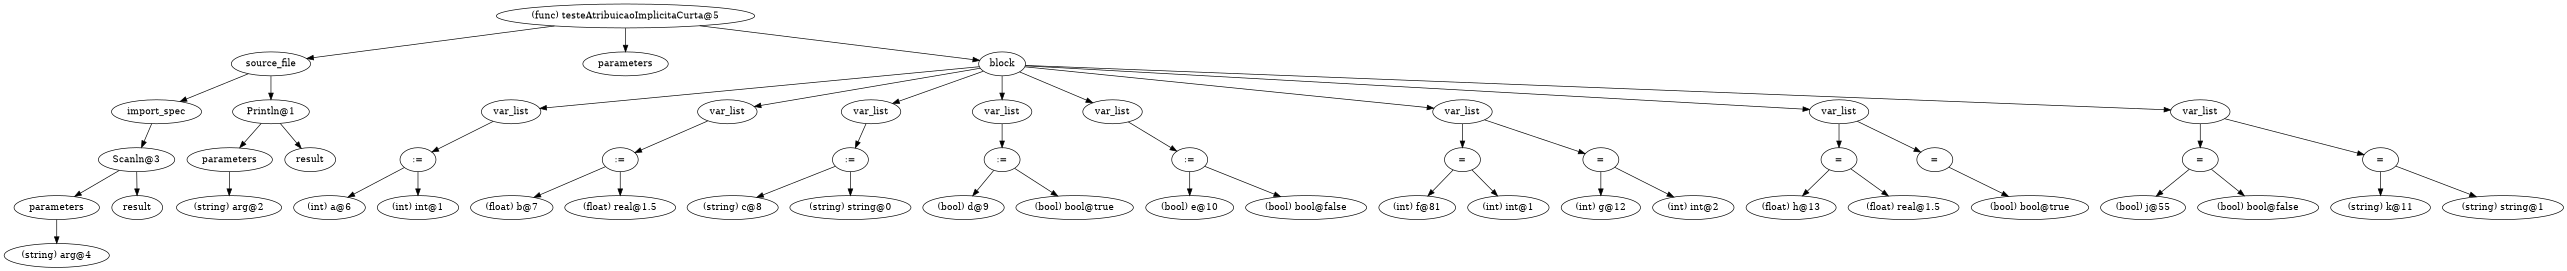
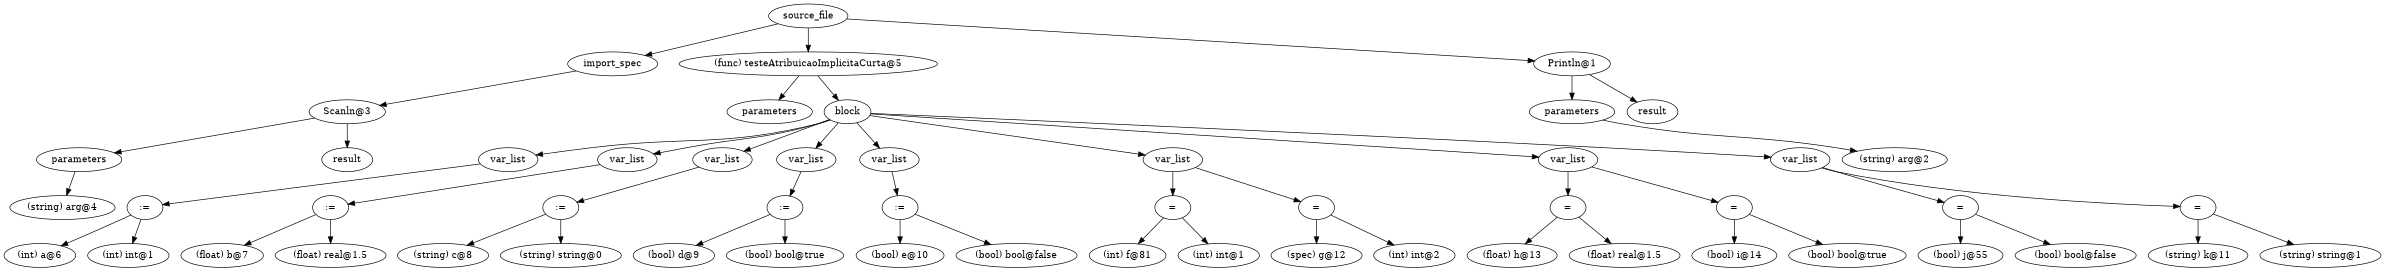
(434, 42) -> (808, 37)
(1601, 208) -> (1317, 255)
none -> (1734, 255)
